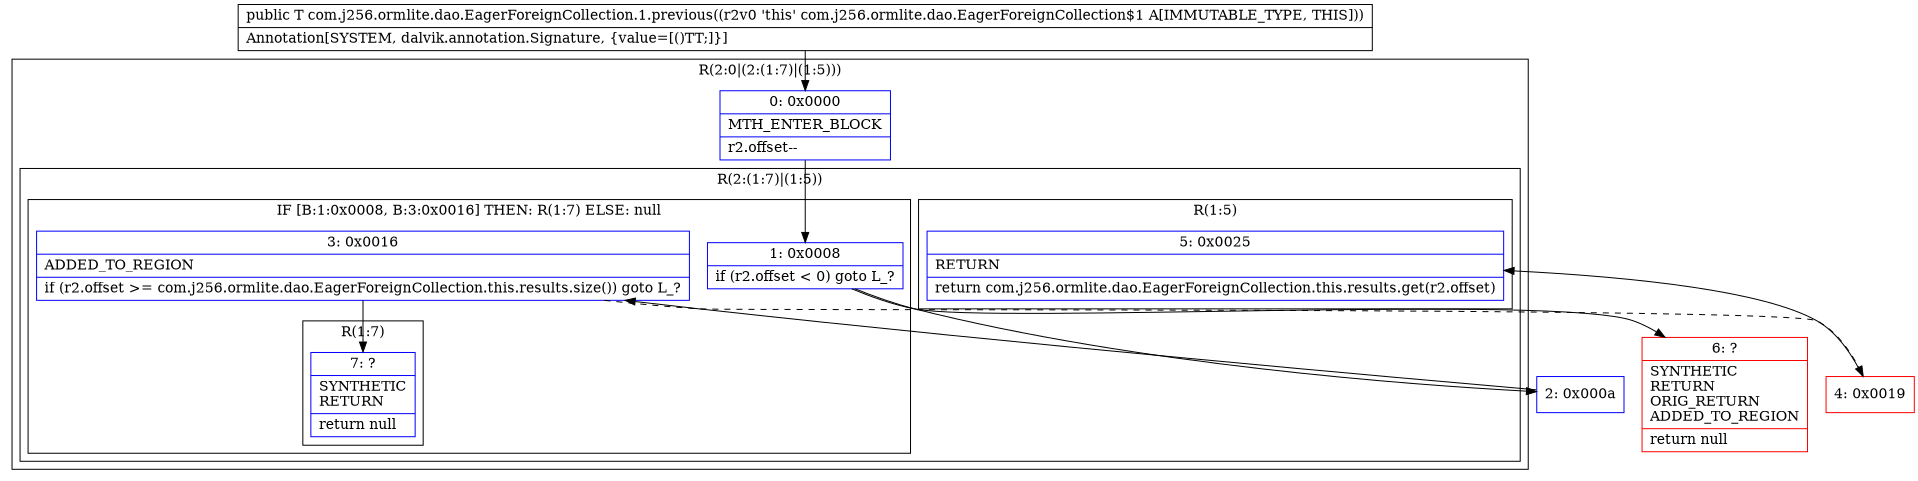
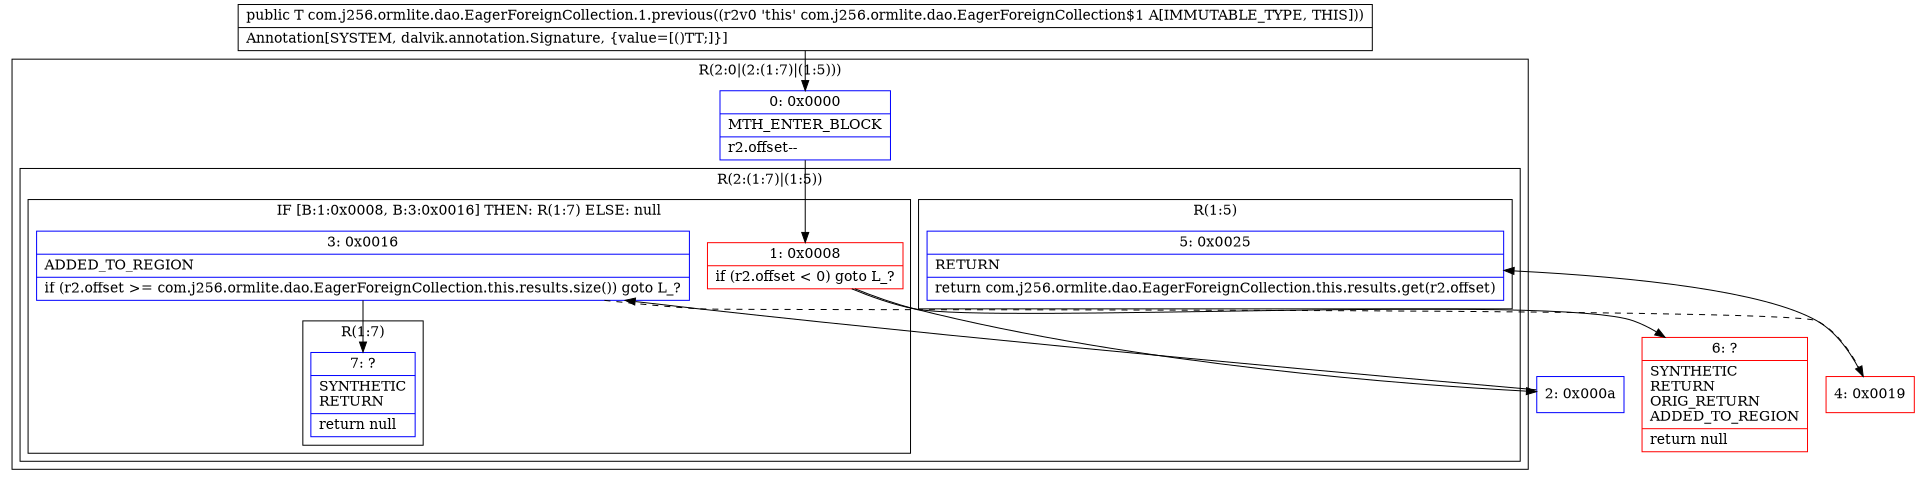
(805, 266) -> (805, 266)
